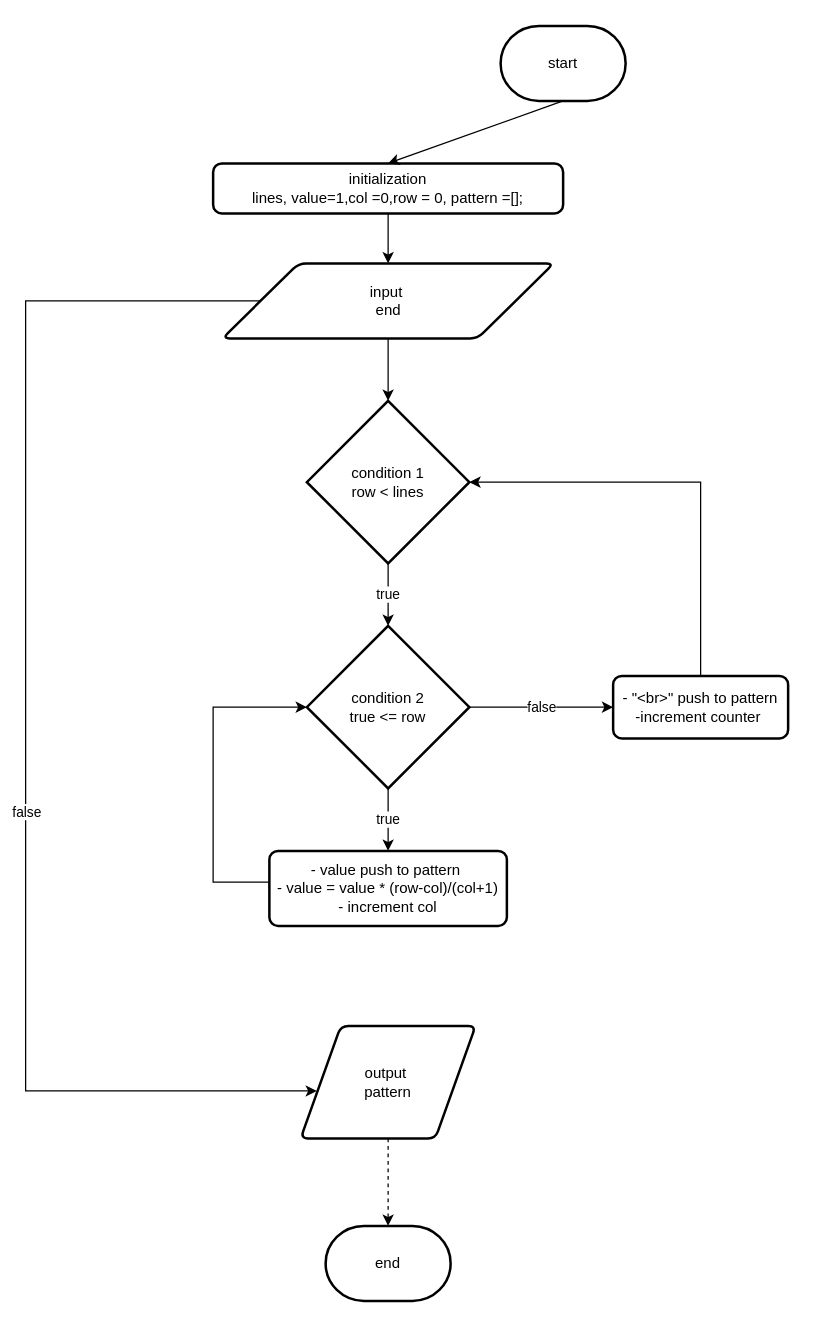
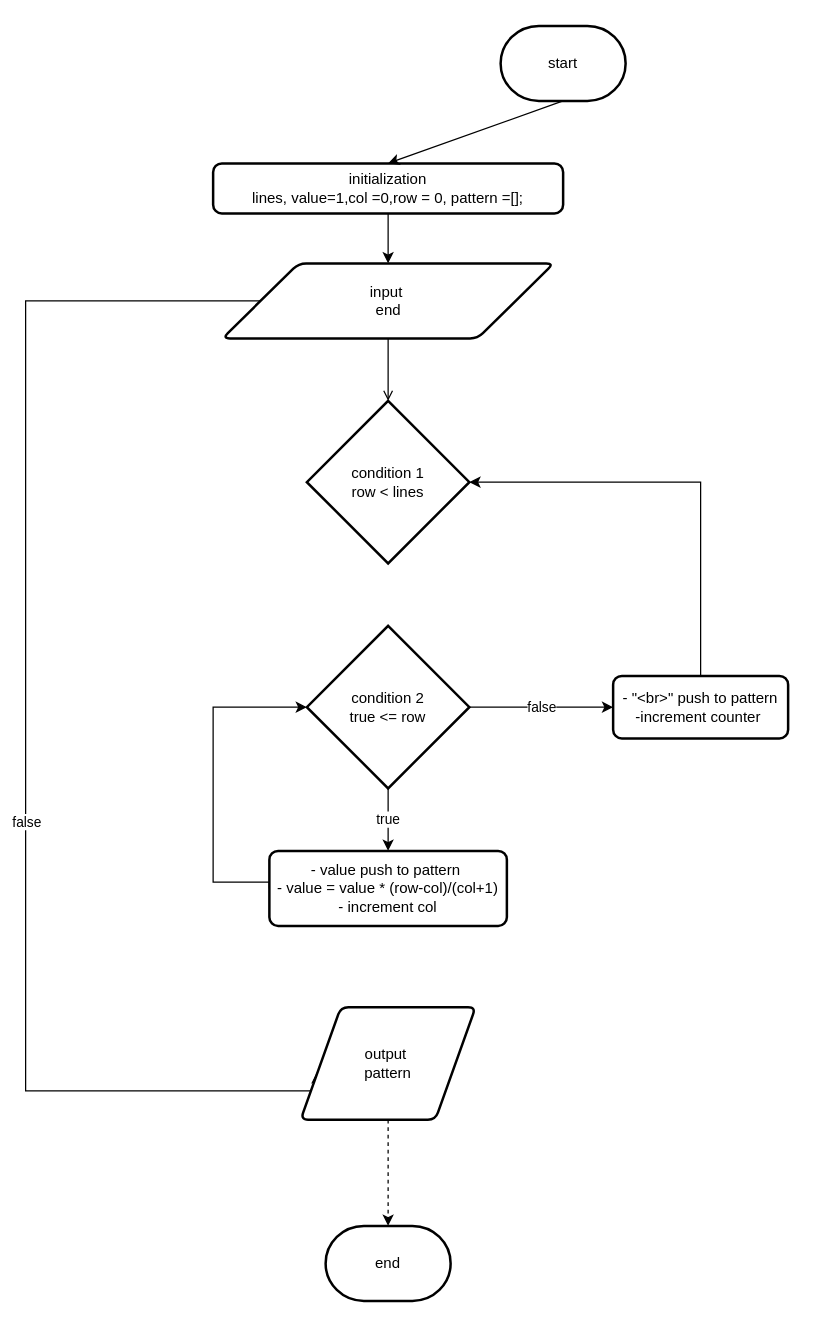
(388, 391) -> (388, 392)
(388, 590) -> none
(388, 1082) -> (388, 1063)
